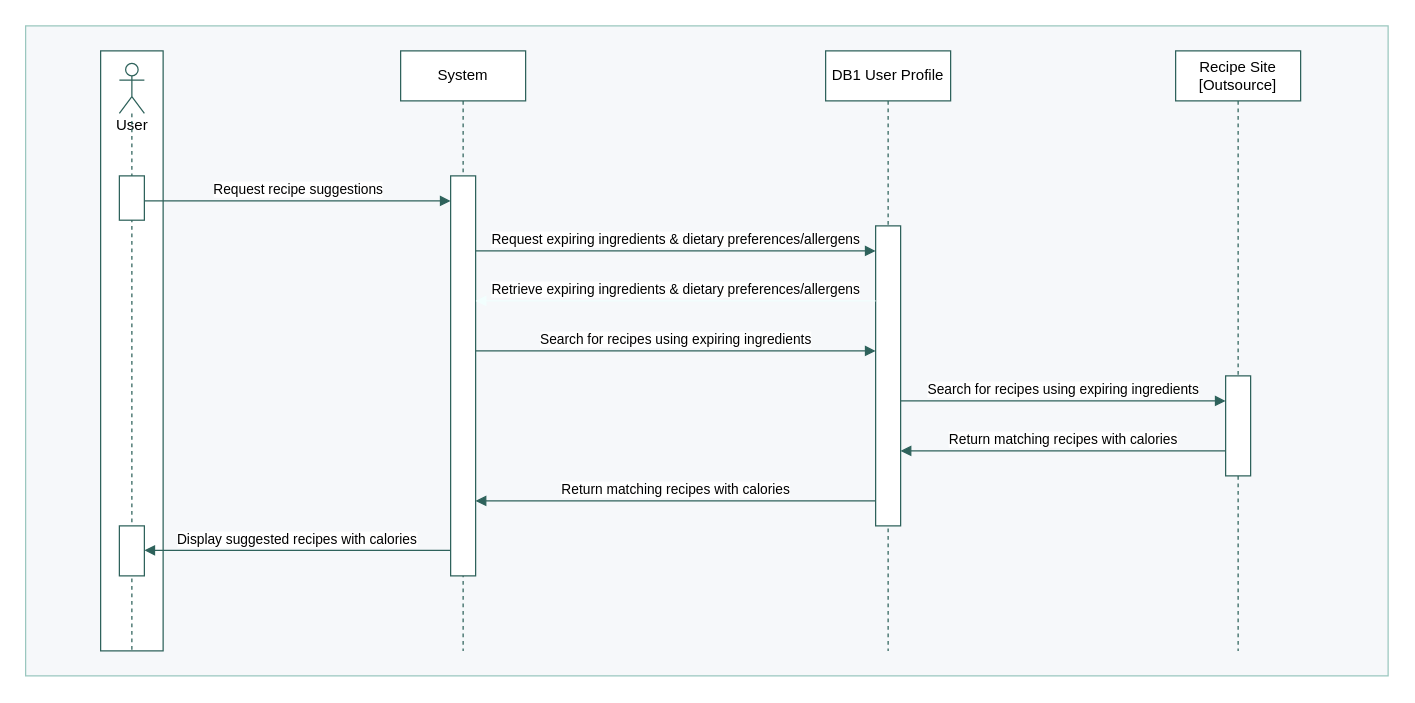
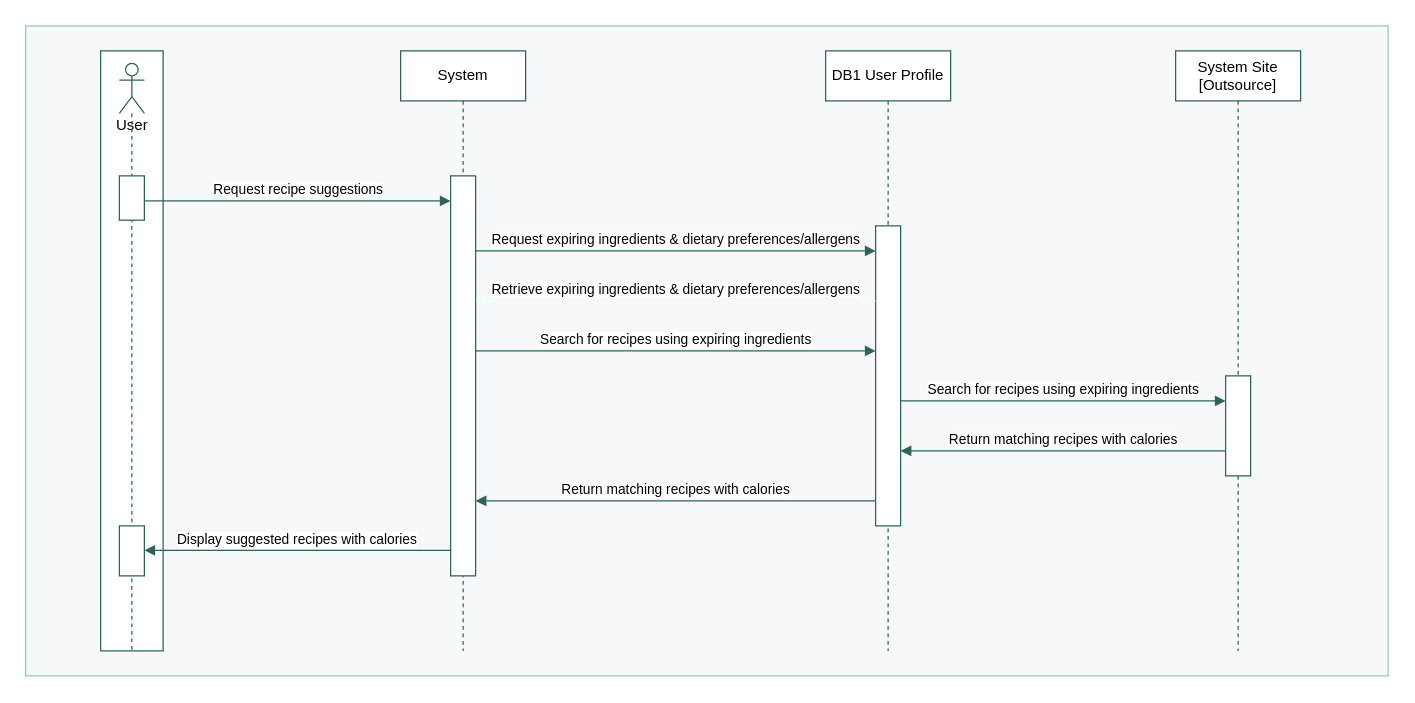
(1238, 76) -> (1238, 76)
